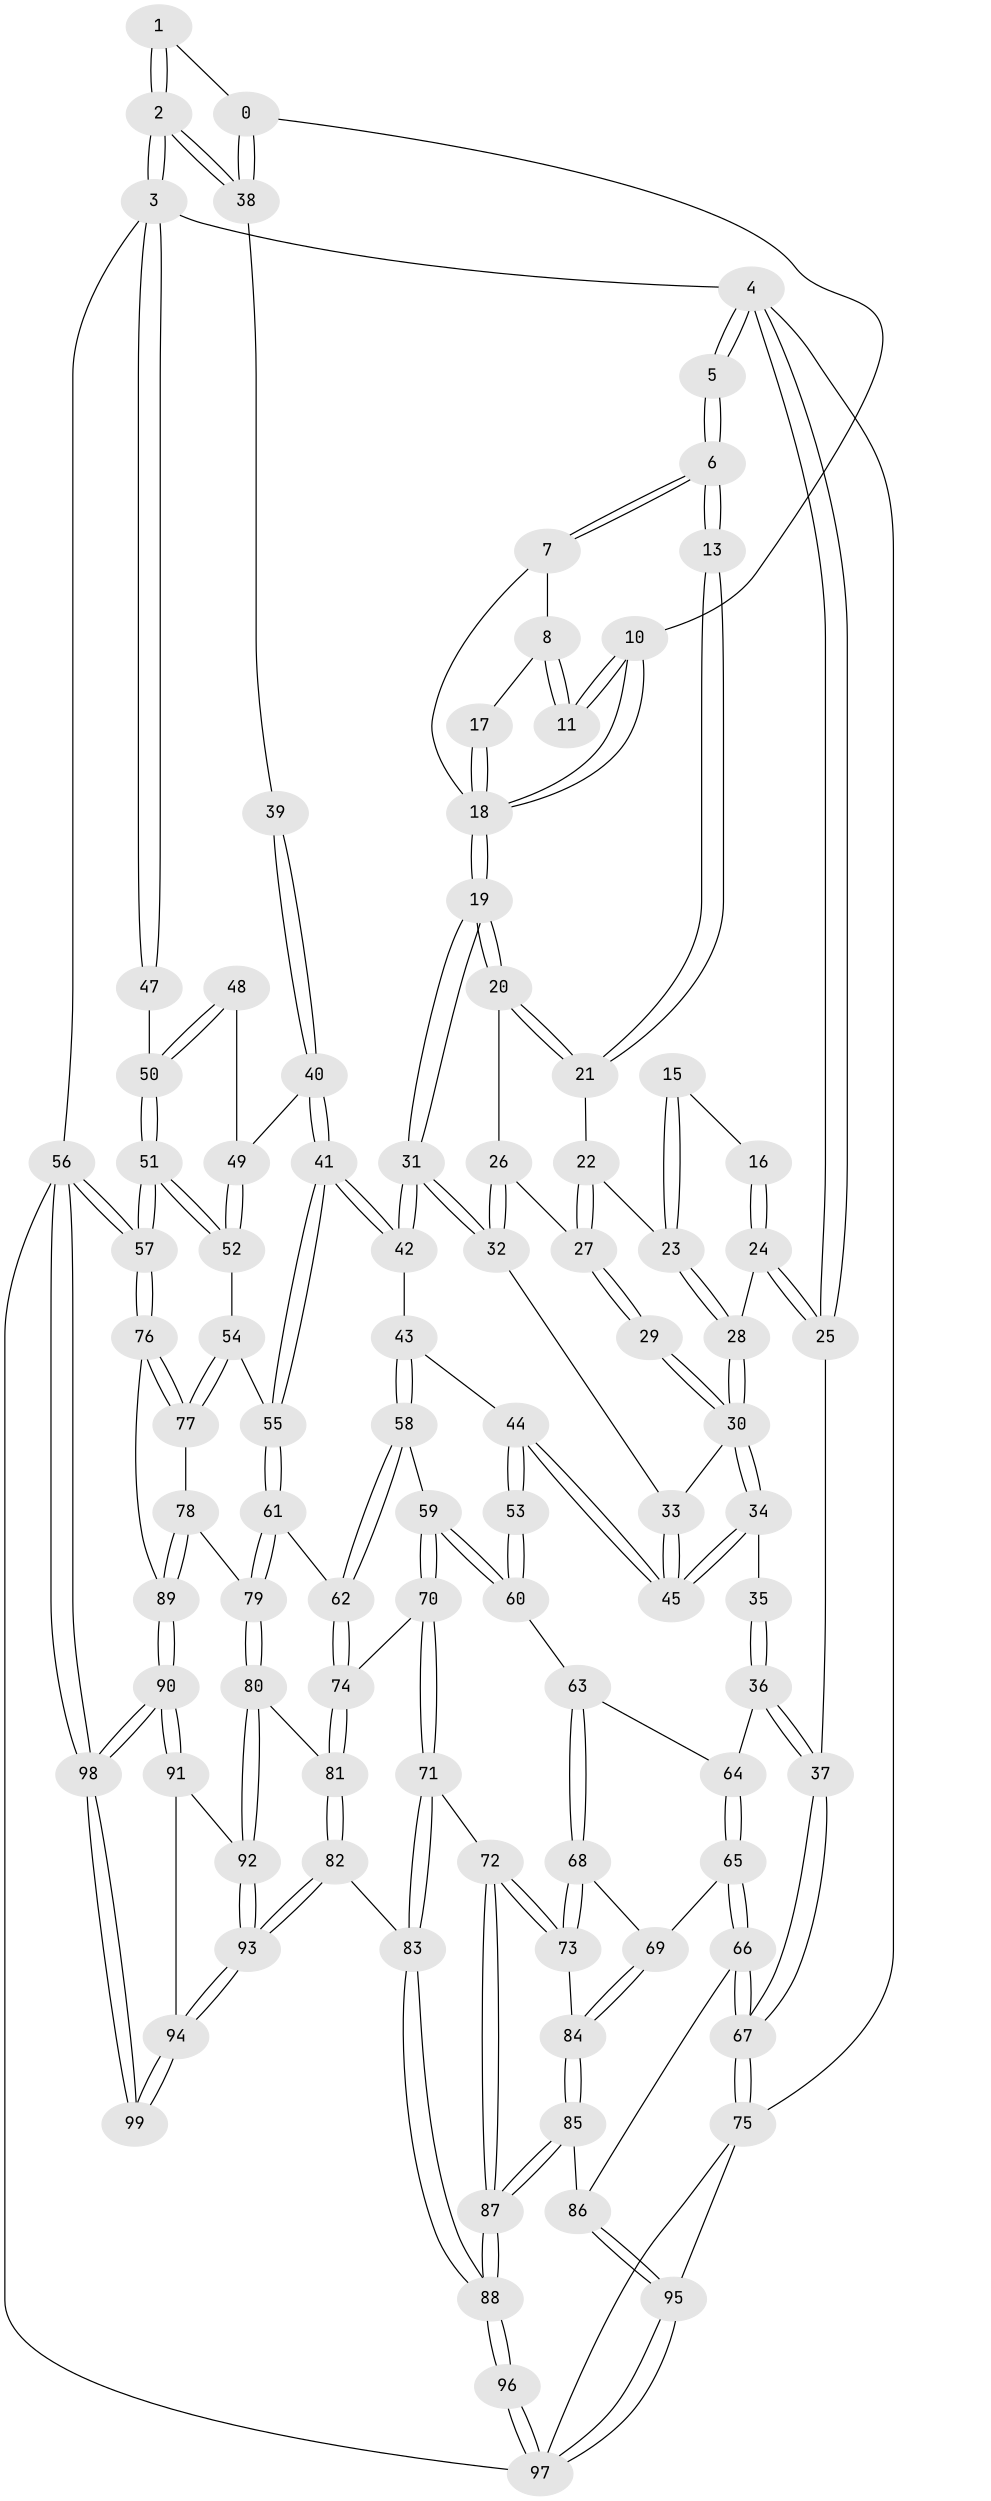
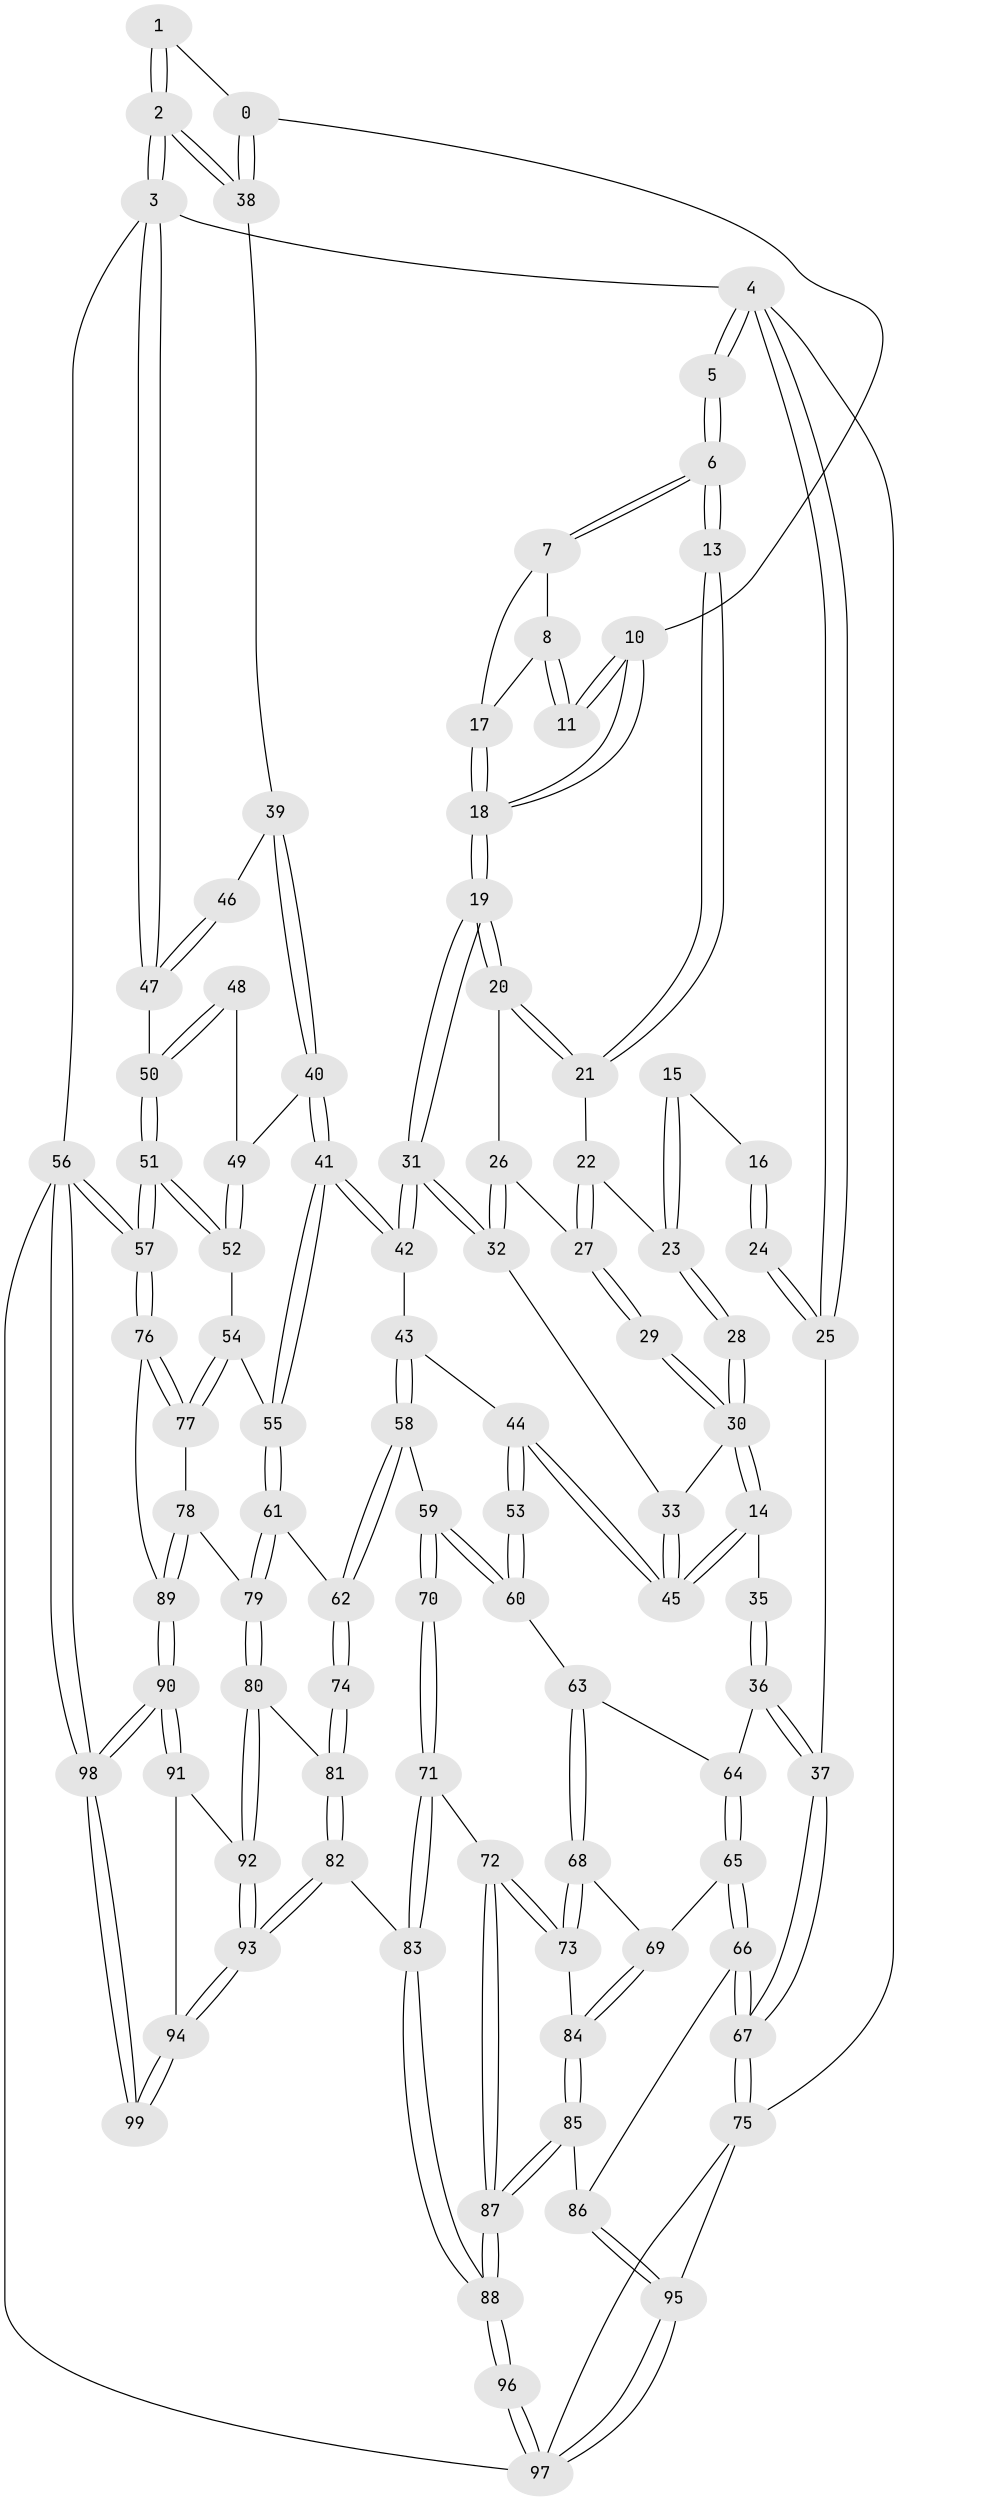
(448, 673) -> (497, 634)
none -> (227, 901)
(748, 1294) -> none
(759, 1513) -> (759, 1513)
(385, 1643) -> none
